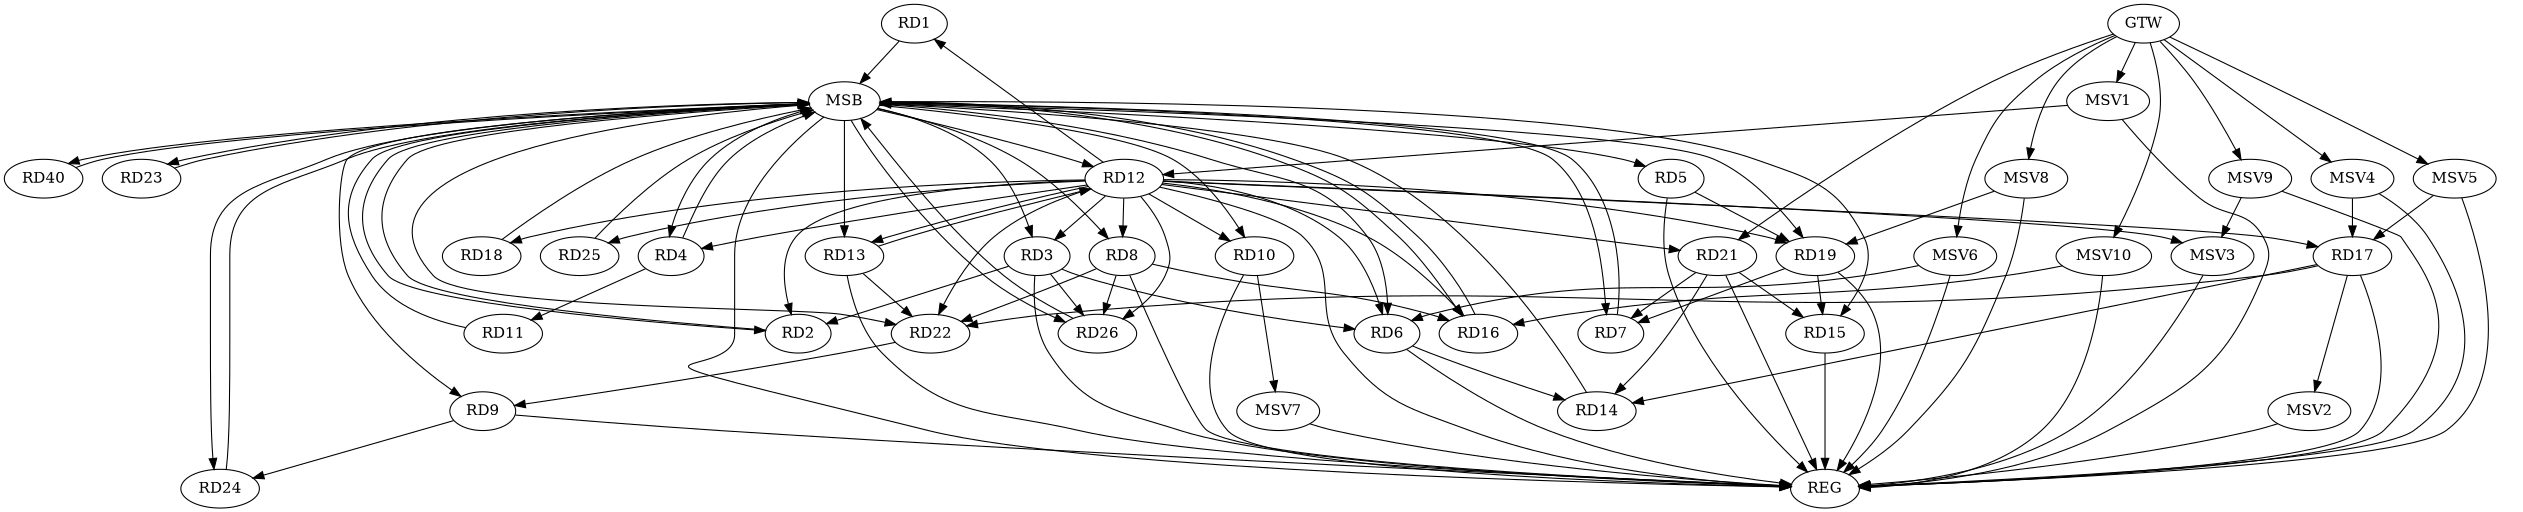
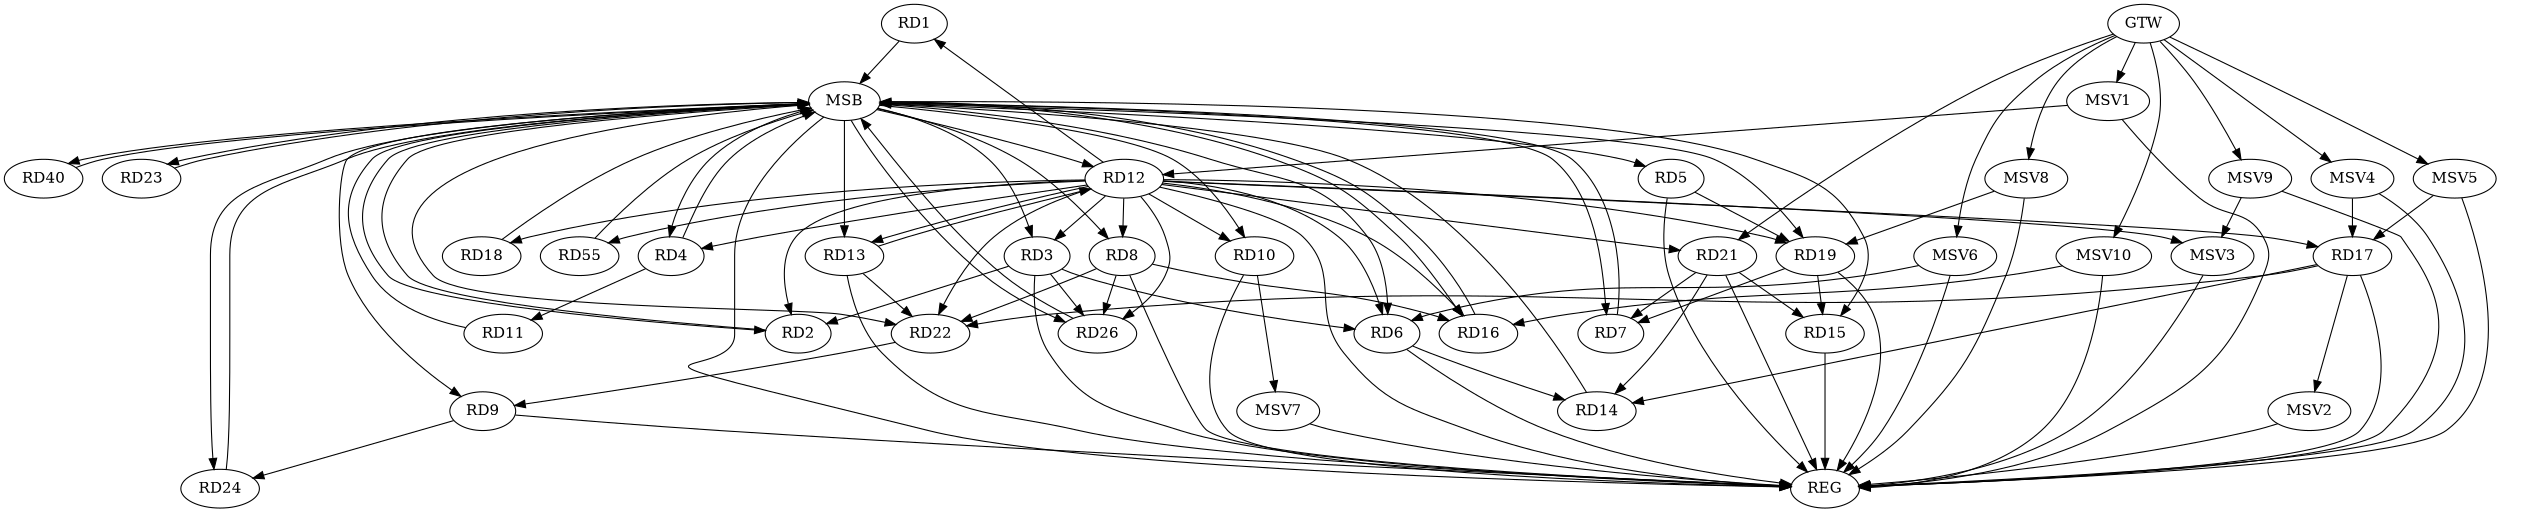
(580, 256) -> (580, 256)
